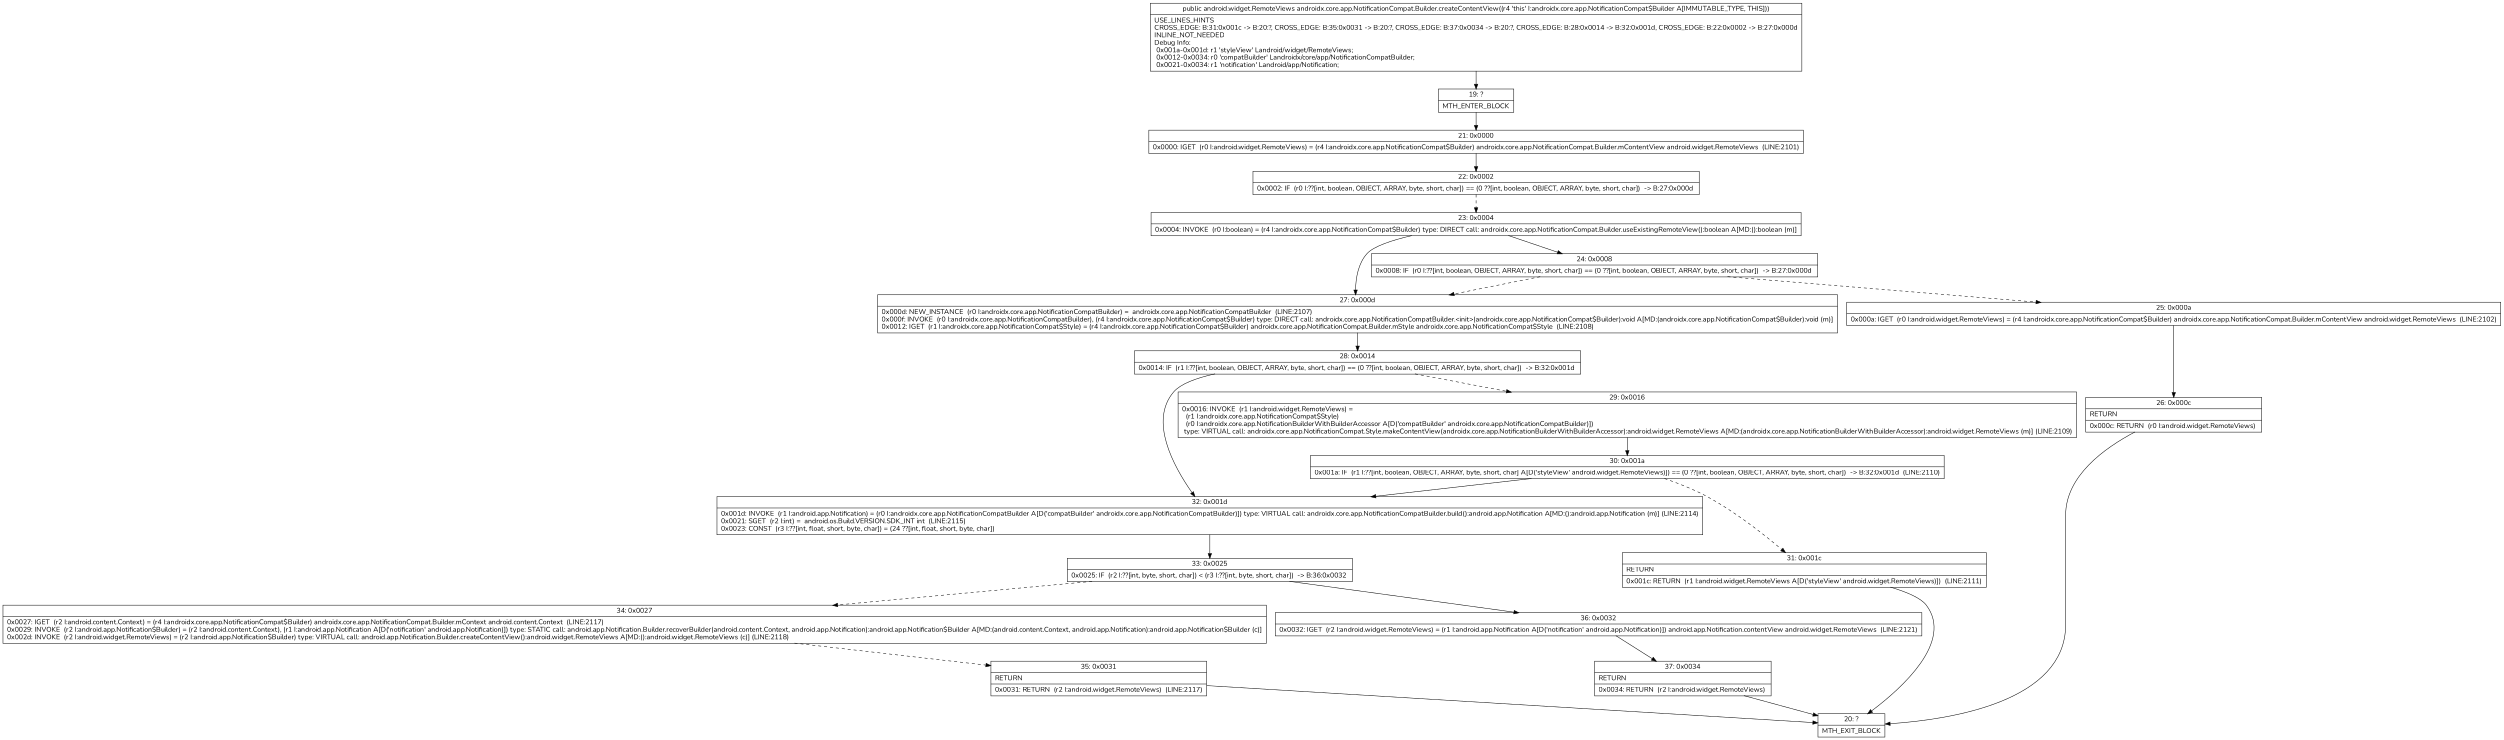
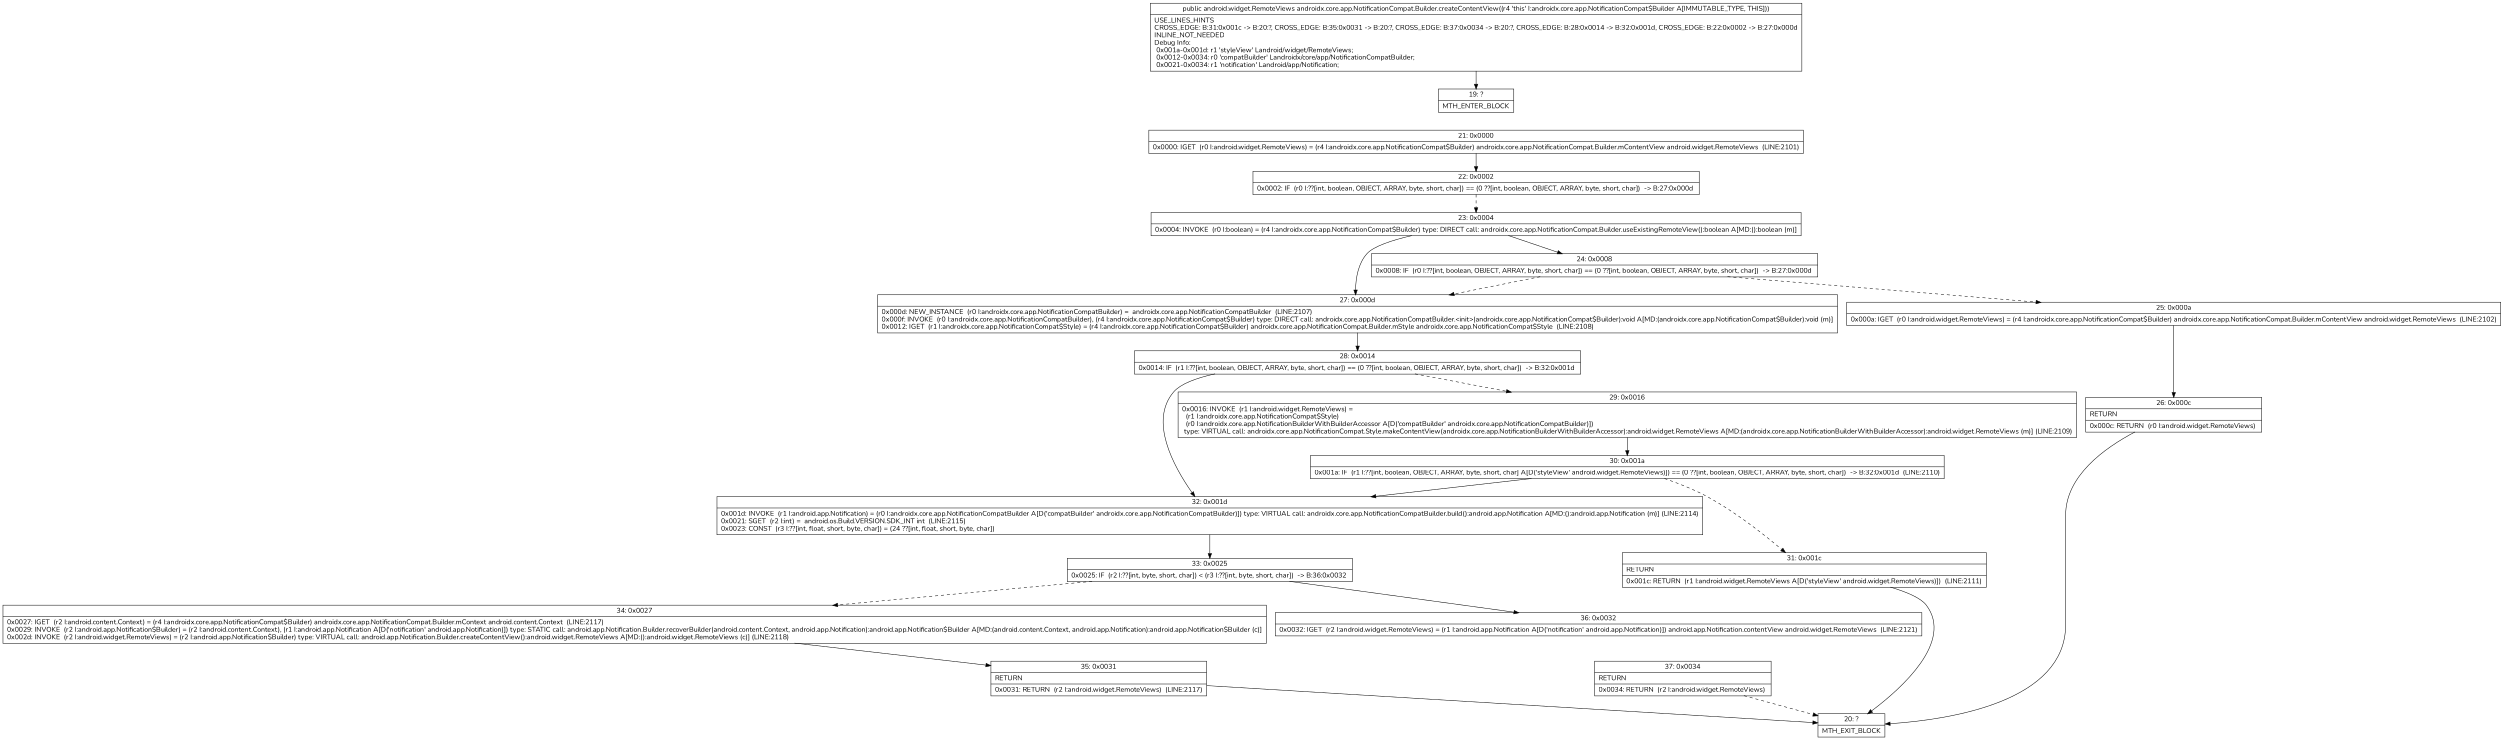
(1476, 119) -> none
(1634, 647) -> none
(890, 654) -> (890, 654)
(1779, 705) -> (1779, 705)
